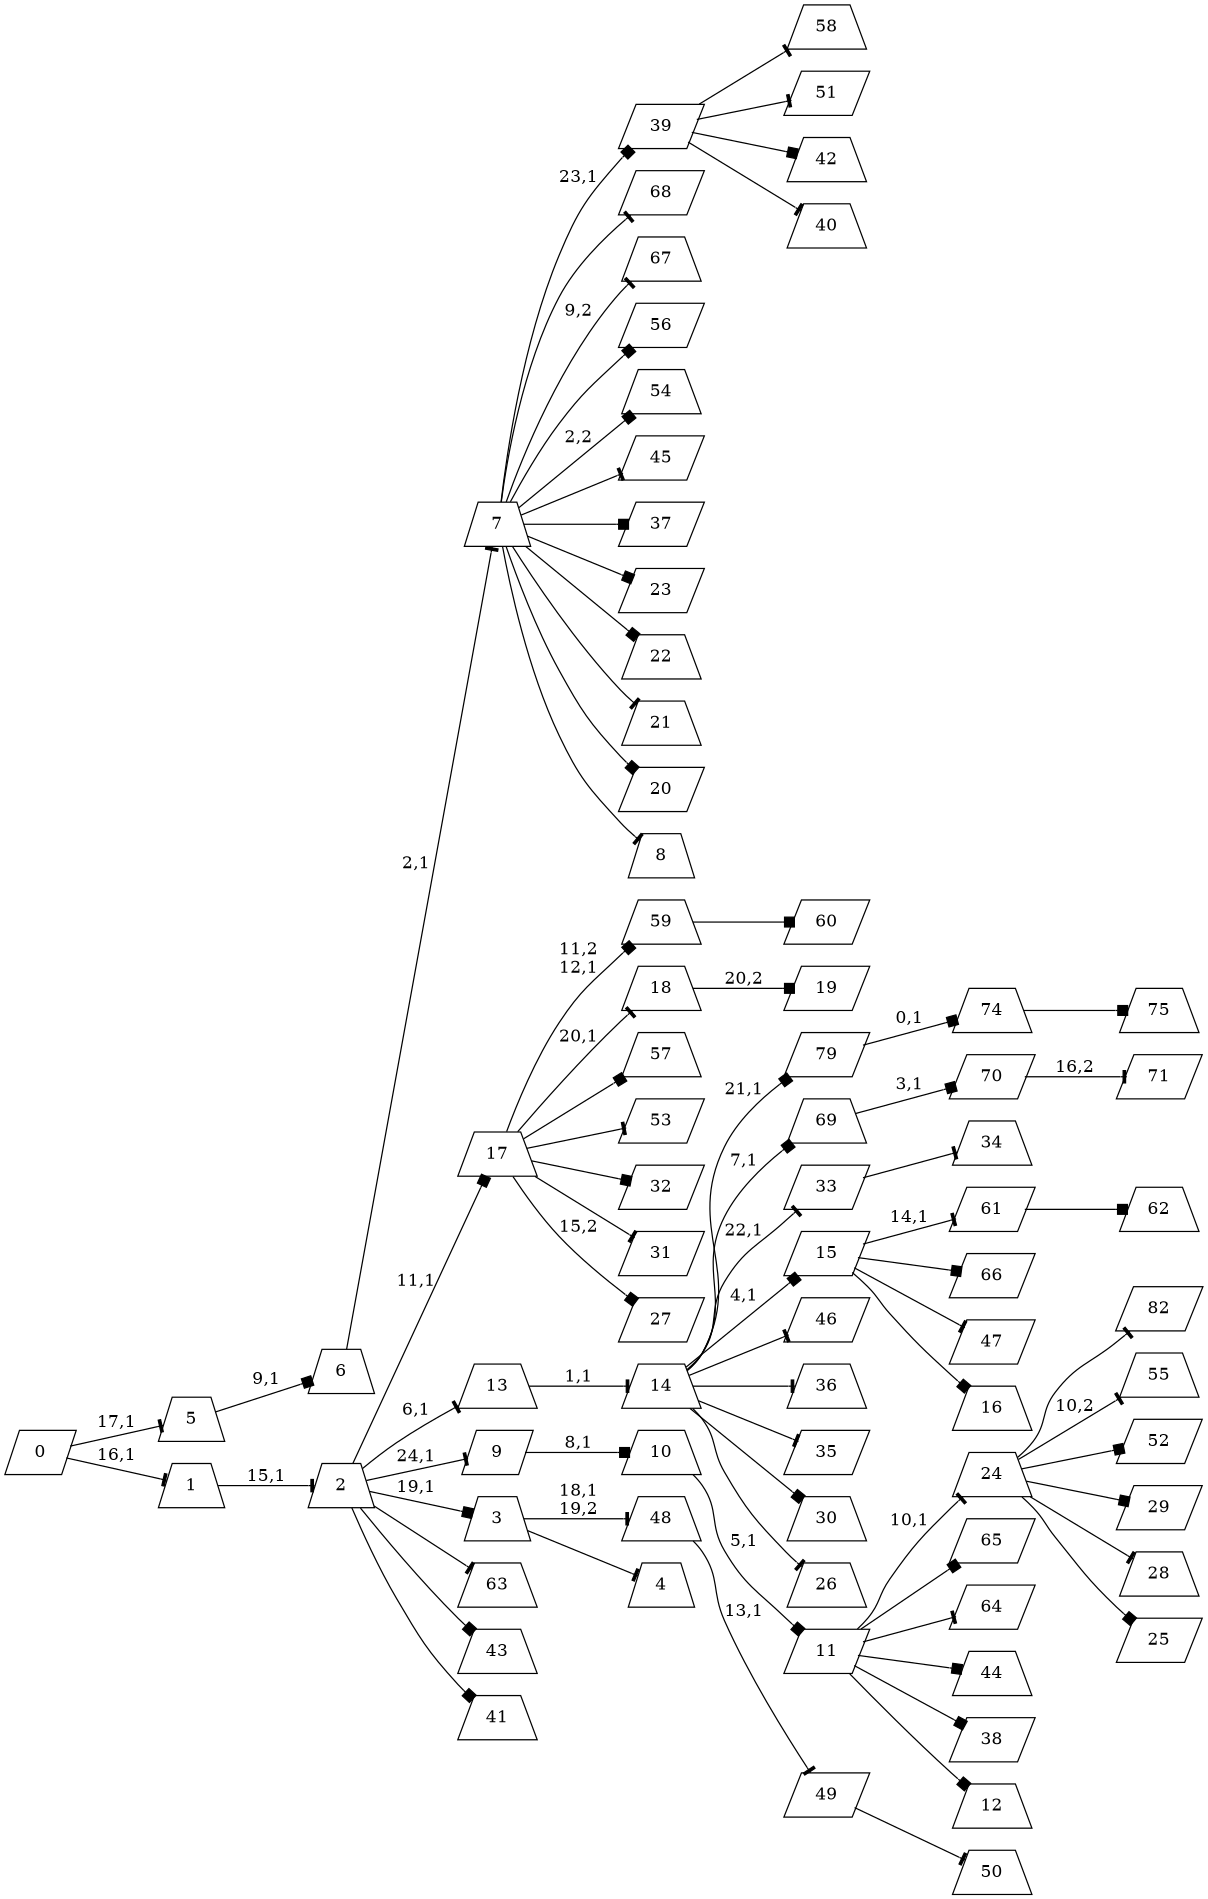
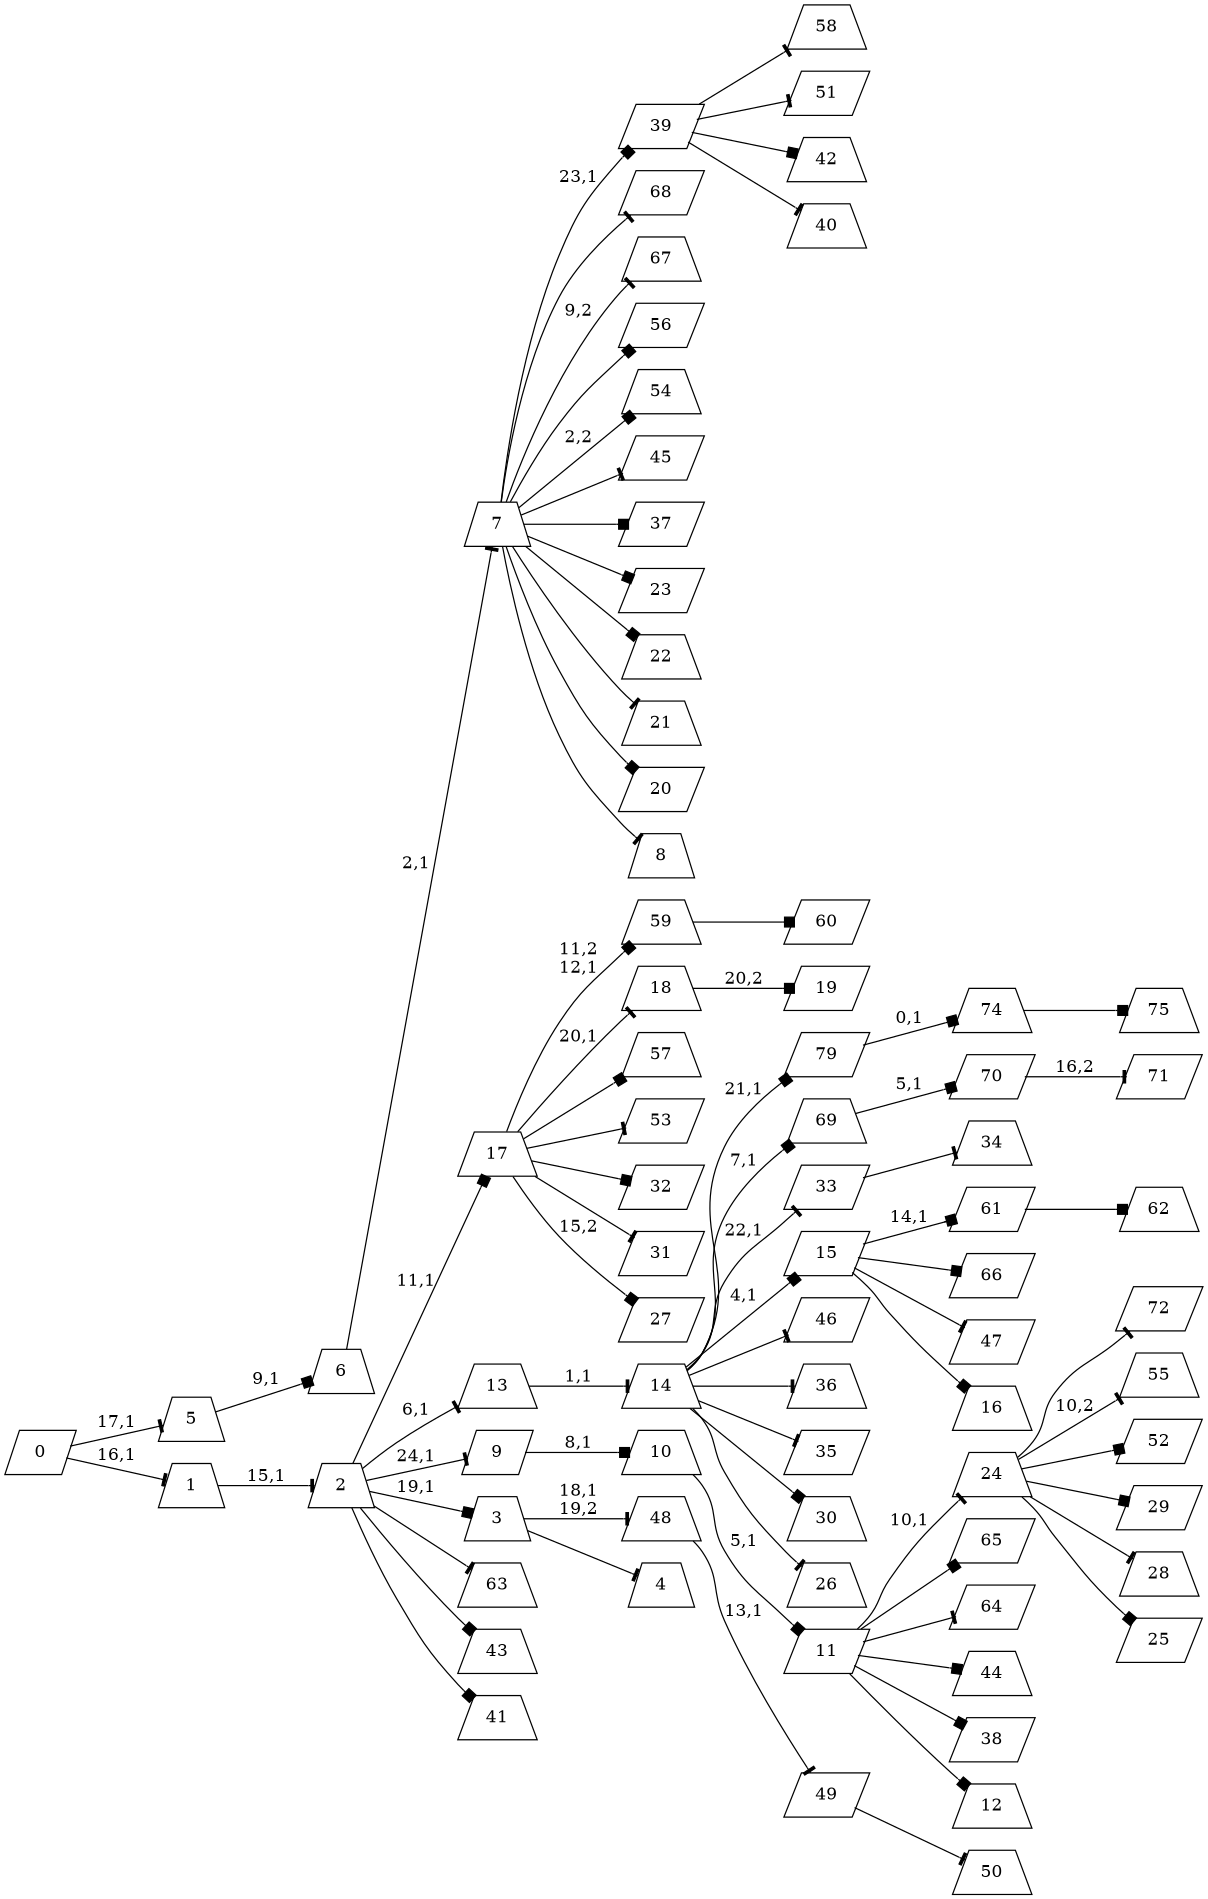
(910, 1085) -> (910, 1085)
(907, 1232) -> (907, 1232)
(1159, 1309) -> (1159, 1309)
